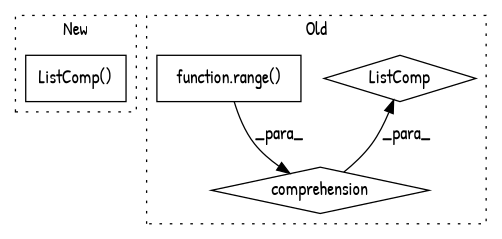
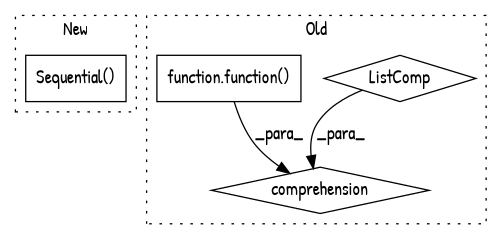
(76, 78) -> (76, 78)
(229, 78) -> (229, 78)
(371, 145) -> (324, 114)
